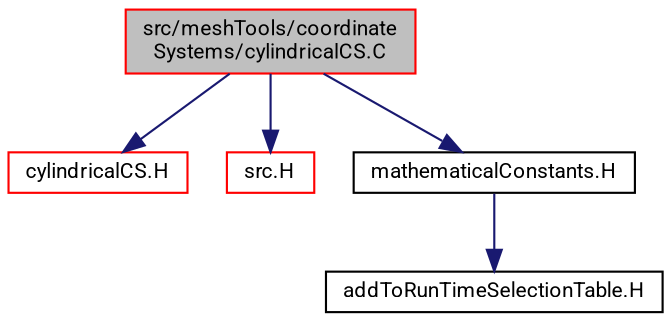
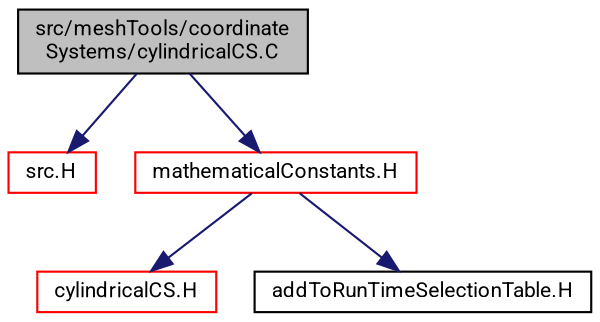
(271, 42) -> (163, 42)
(185, 106) -> (210, 225)
(494, 173) -> (276, 173)
